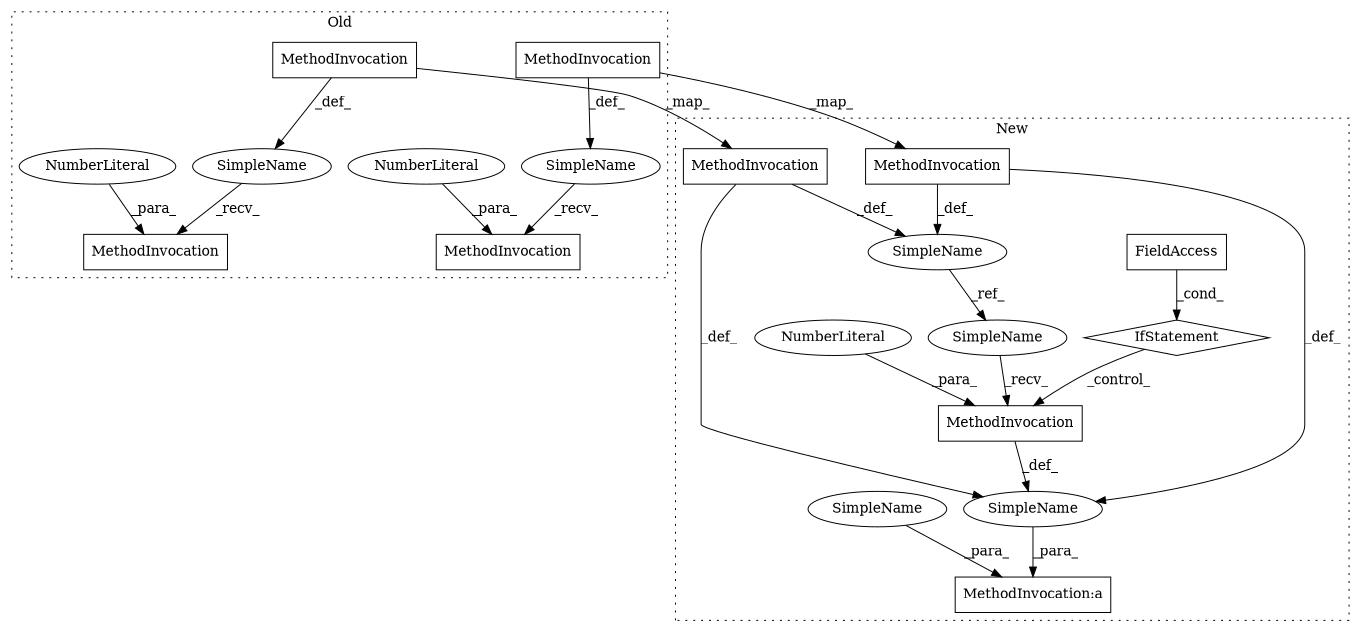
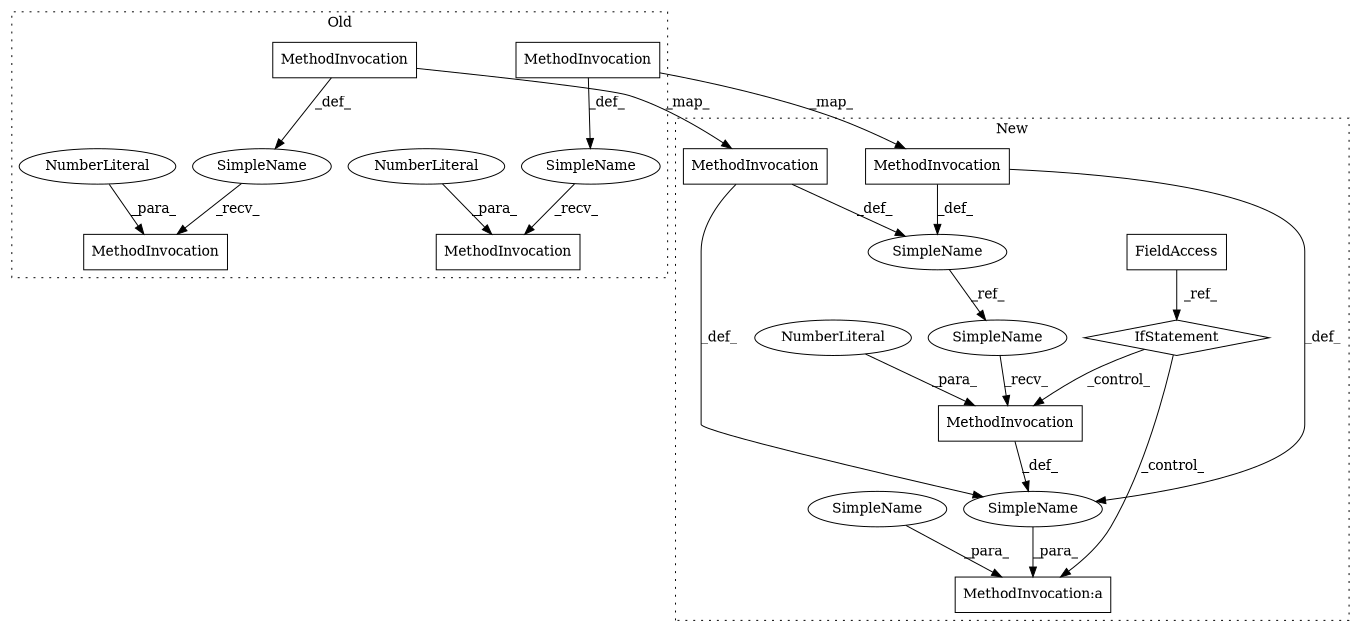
(1200, 295) -> (1200, 295)
none -> (1137, 472)
